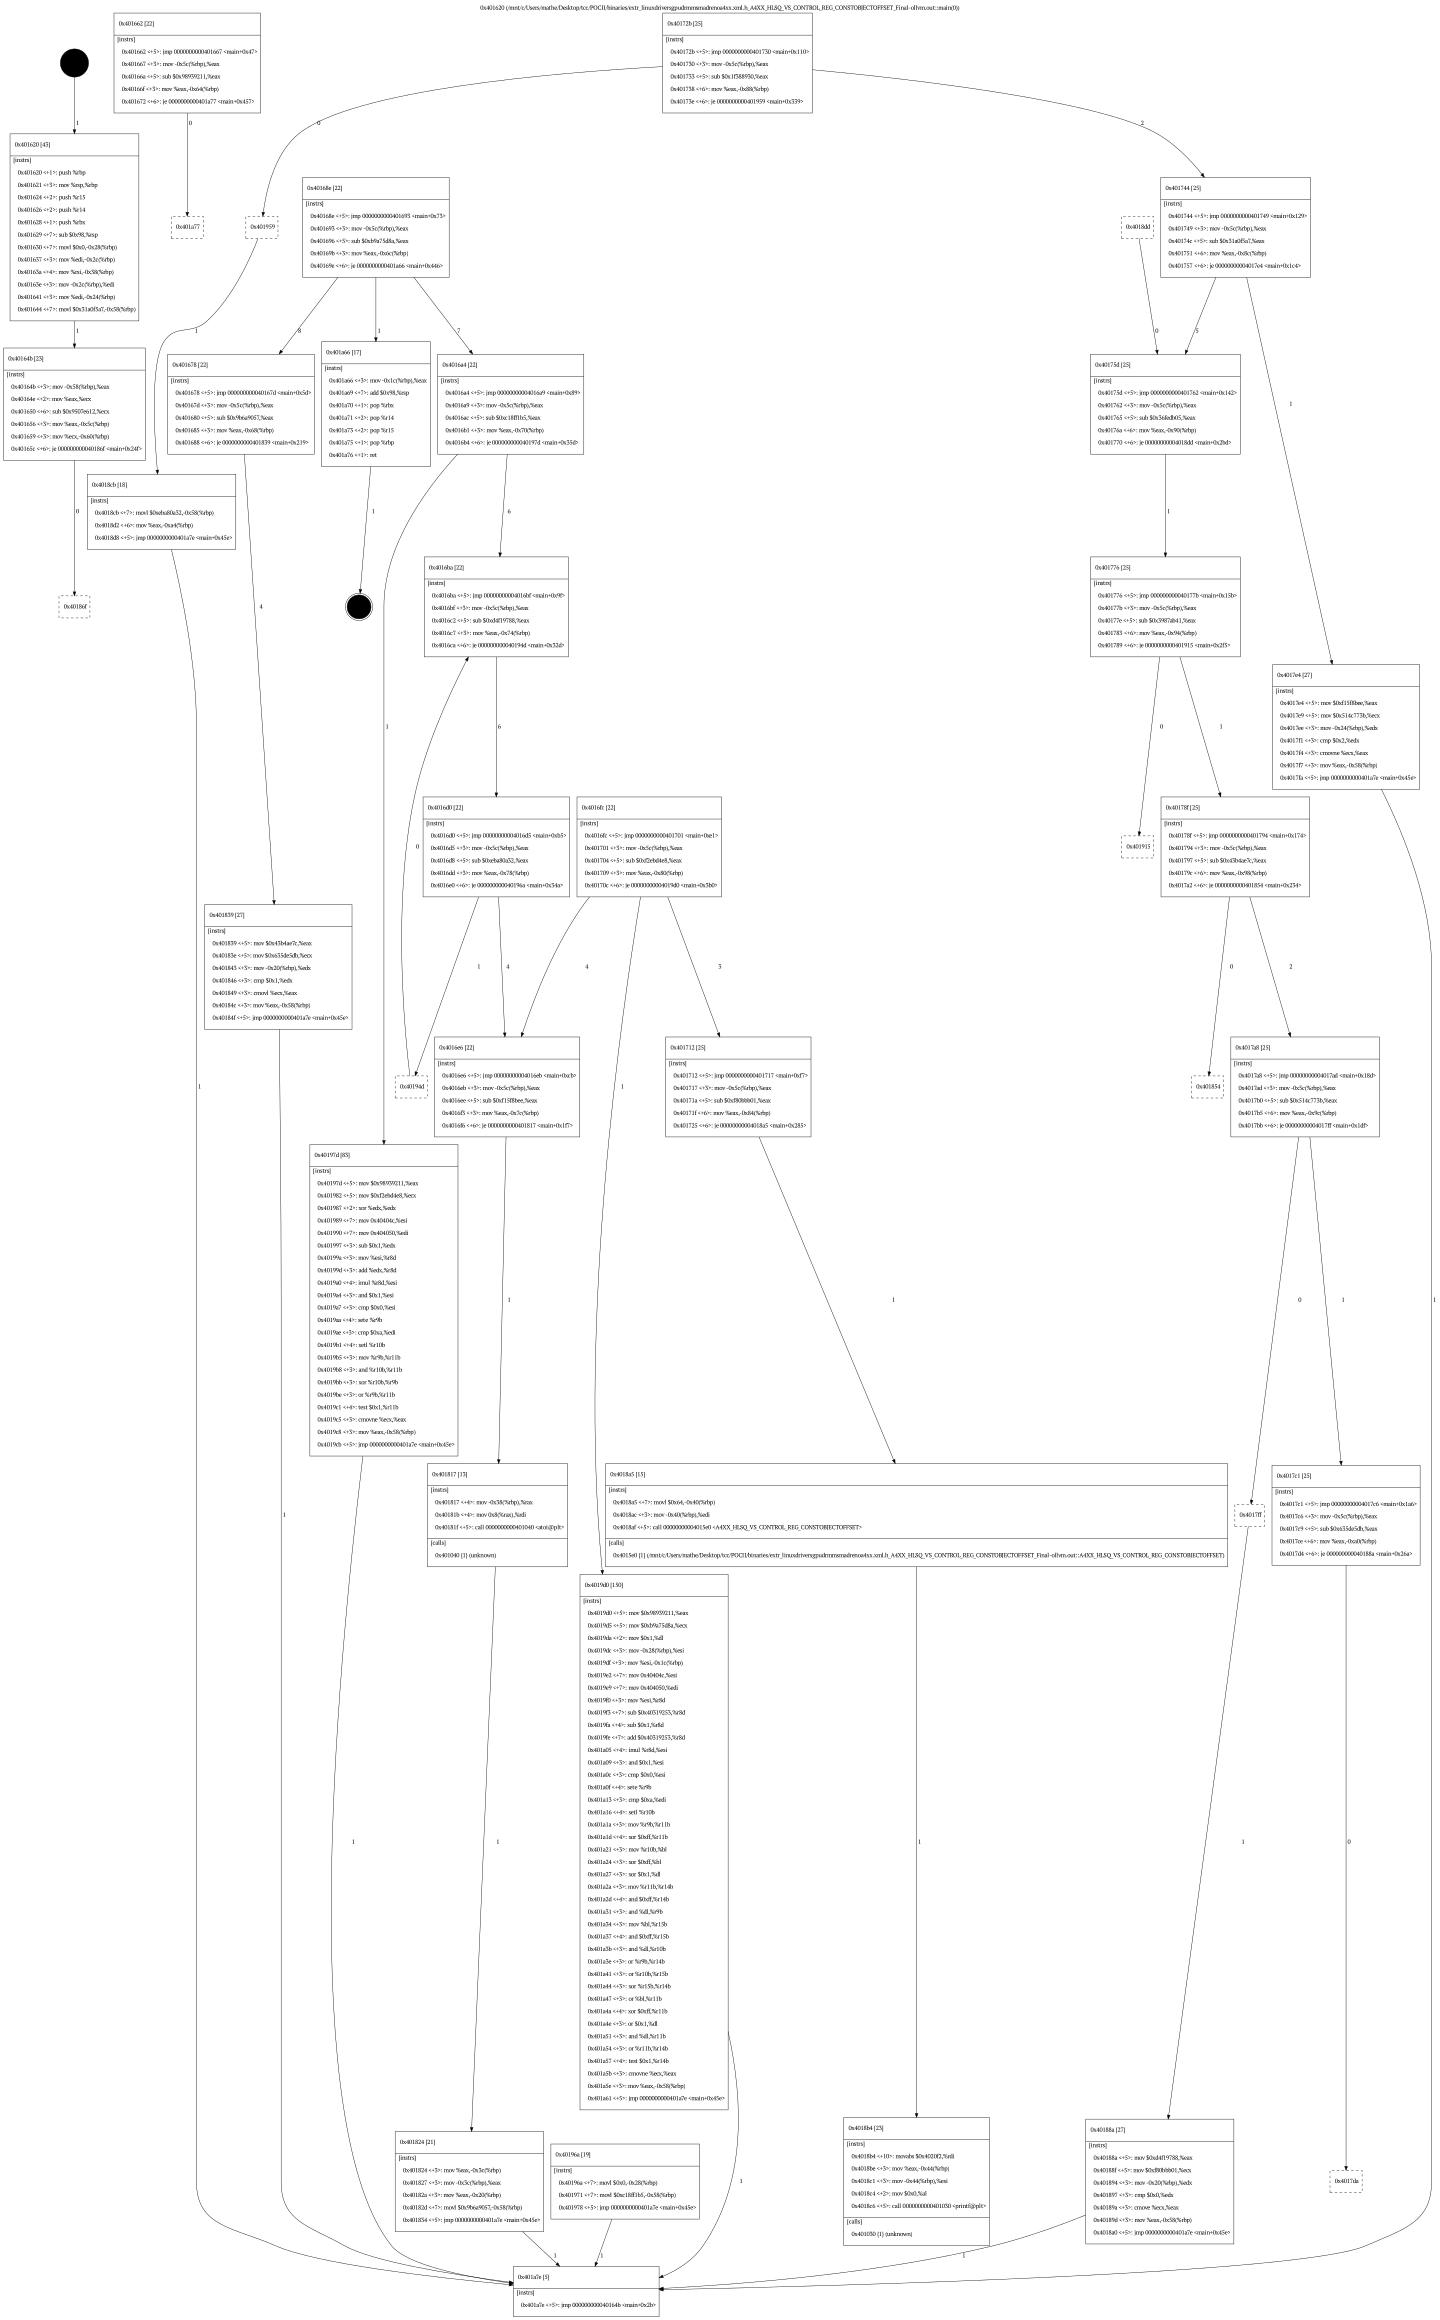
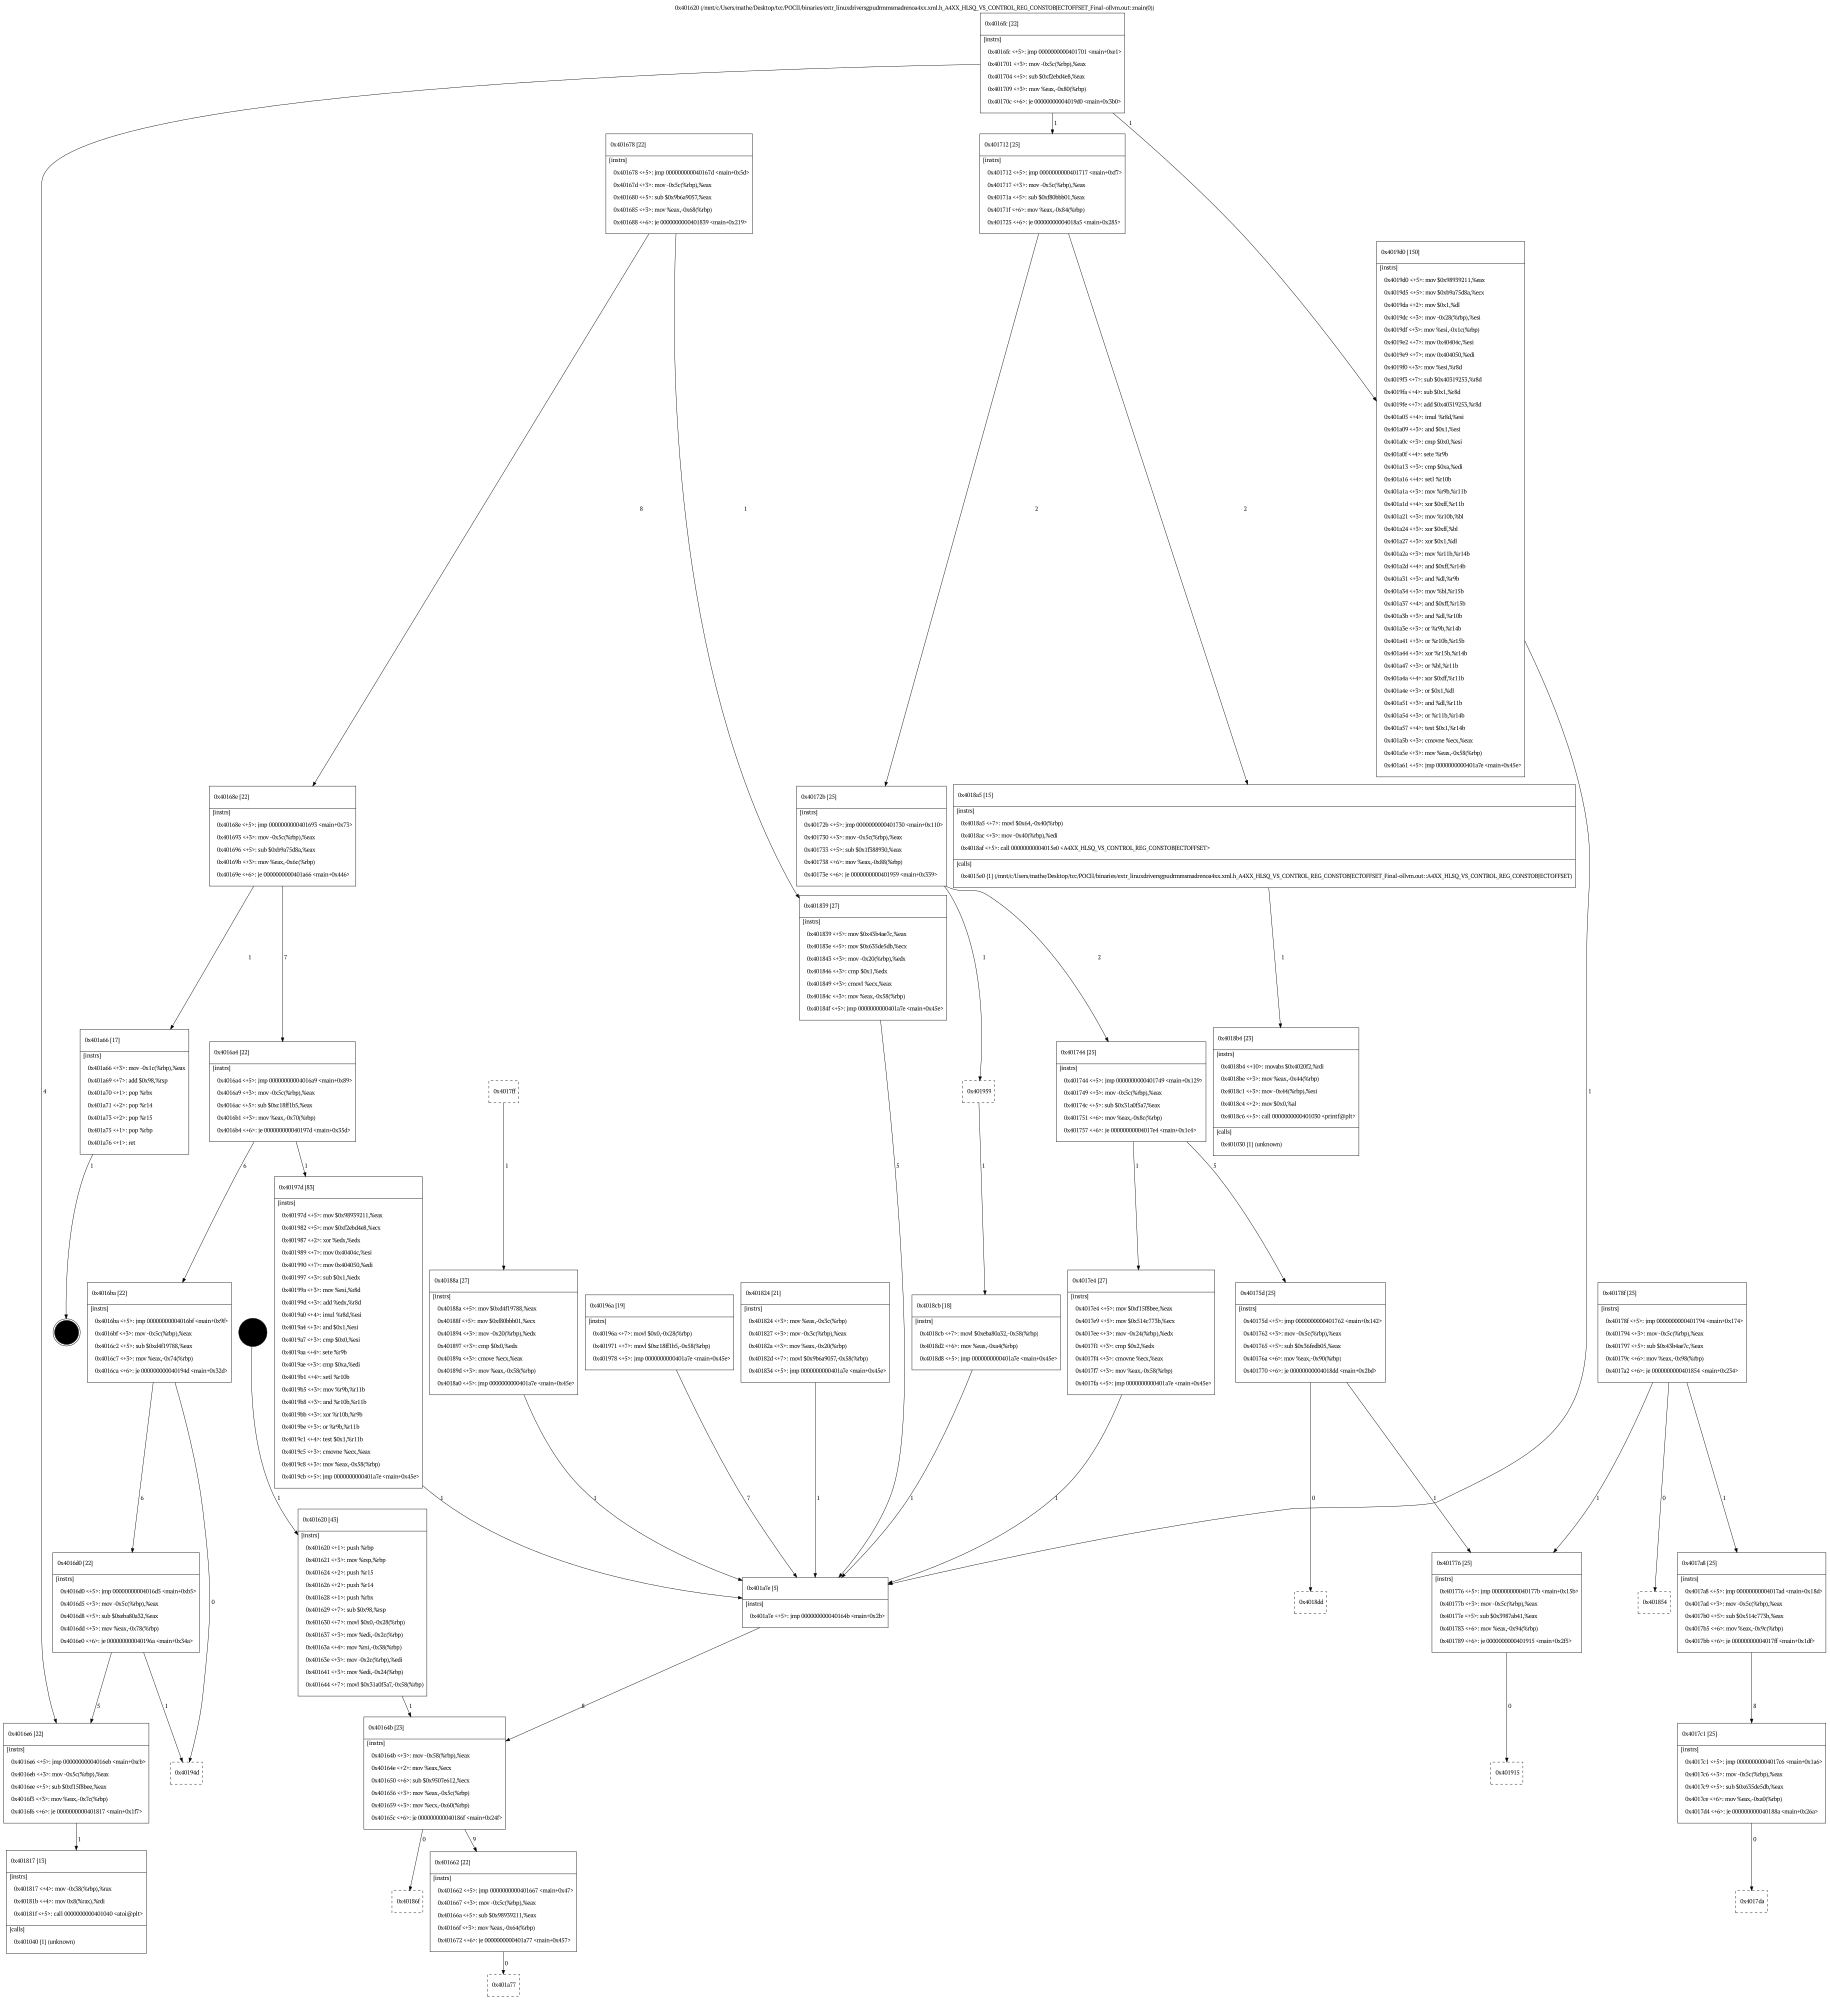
(318, 123) -> (983, 958)
(1148, 294) -> (1311, 1485)
(310, 314) -> (482, 508)
none -> (962, 508)
(260, 607) -> (745, 509)
(1200, 725) -> (1611, 1470)
(405, 863) -> (209, 1569)
(507, 967) -> (98, 1707)
(719, 967) -> (1055, 123)
(1290, 967) -> (1724, 1499)
(893, 1300) -> (1245, 509)
(1342, 1300) -> (1754, 1707)
(1275, 1319) -> none
(284, 1515) -> (897, 1166)
none -> (635, 1684)
none -> (470, 1839)
(484, 1847) -> none
(601, 2256) -> (748, 1499)
